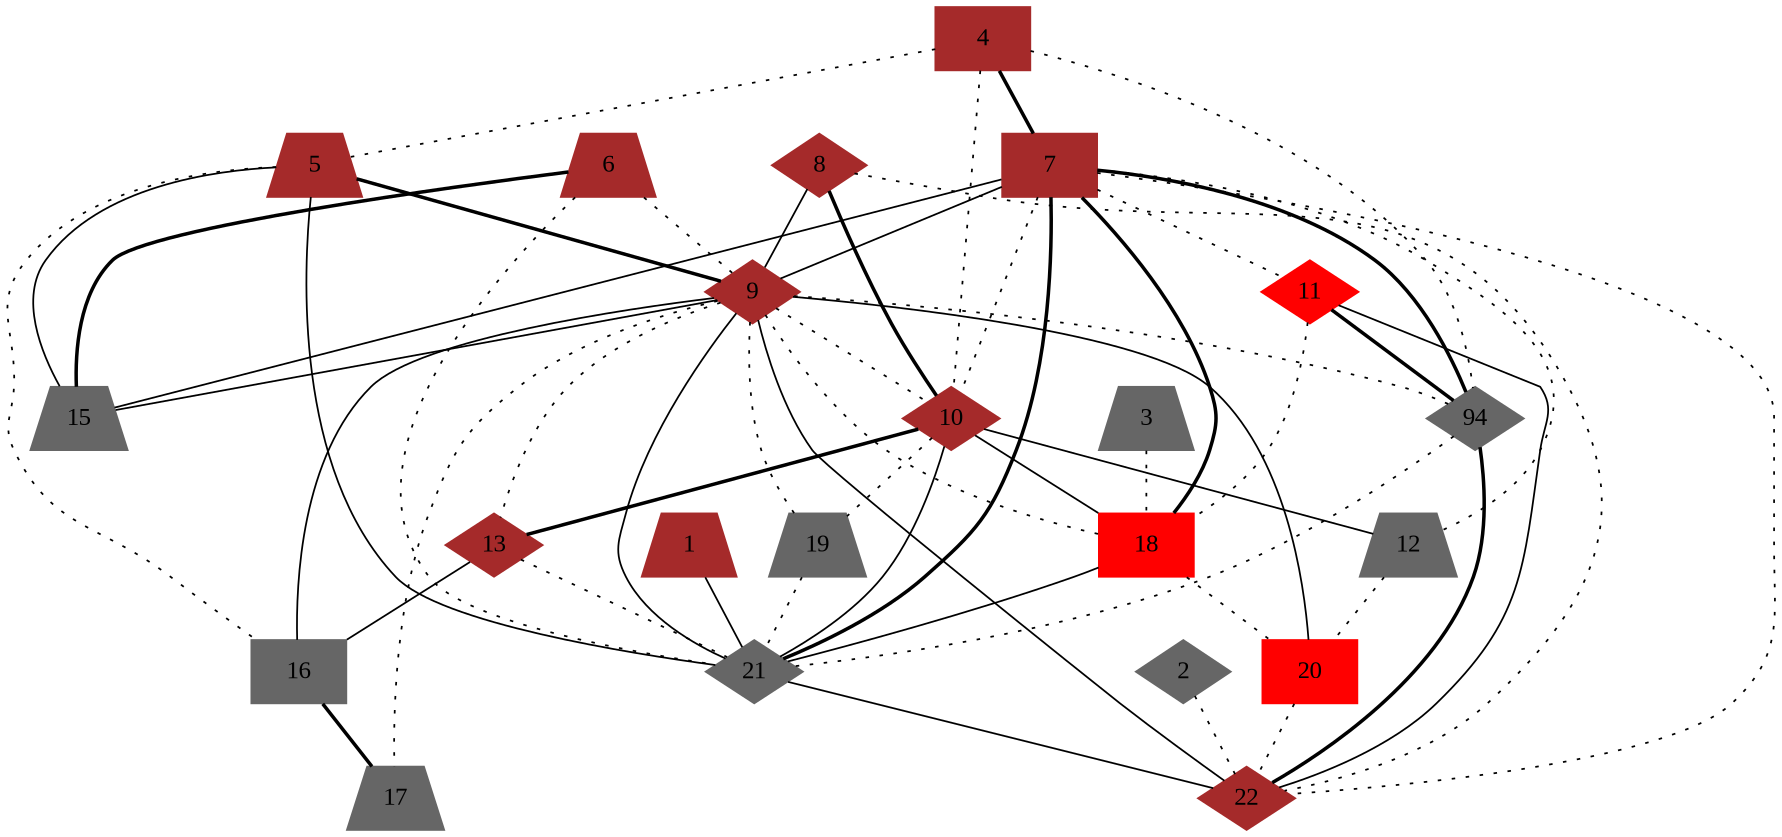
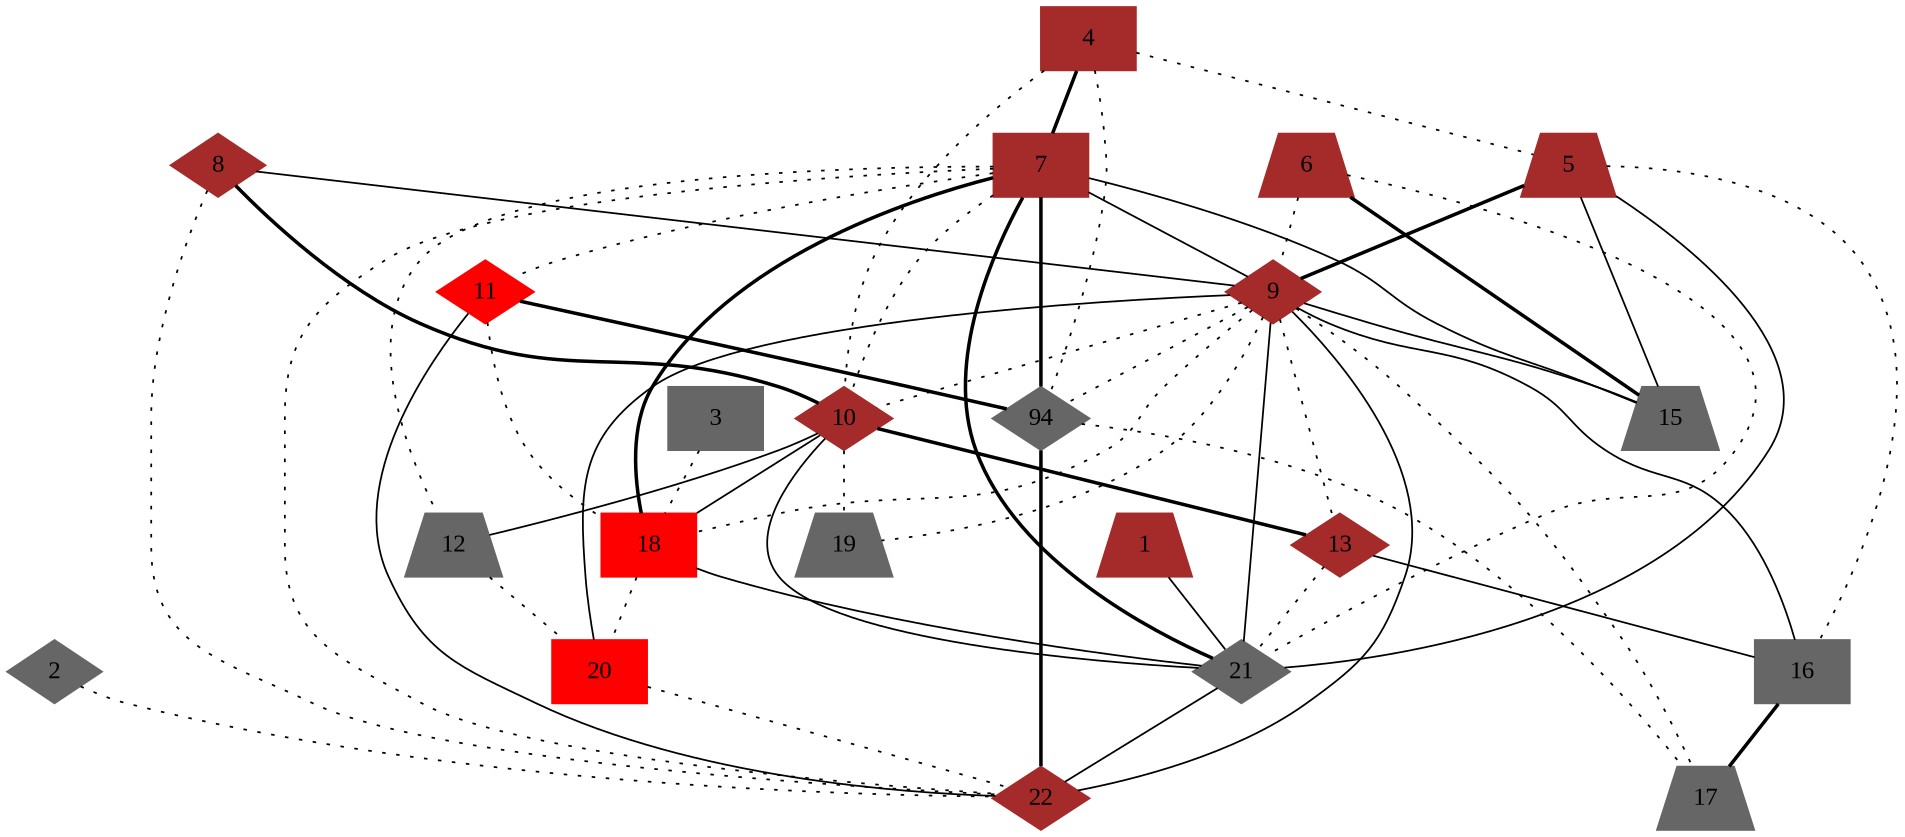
(1146, 418) -> (716, 418)
(1142, 600) -> (1422, 524)
(784, 612) -> none
